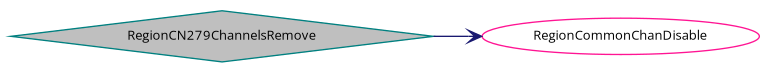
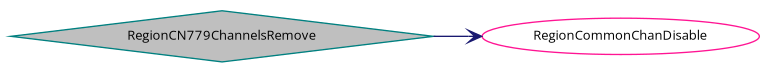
(222, 36) -> (222, 36)
